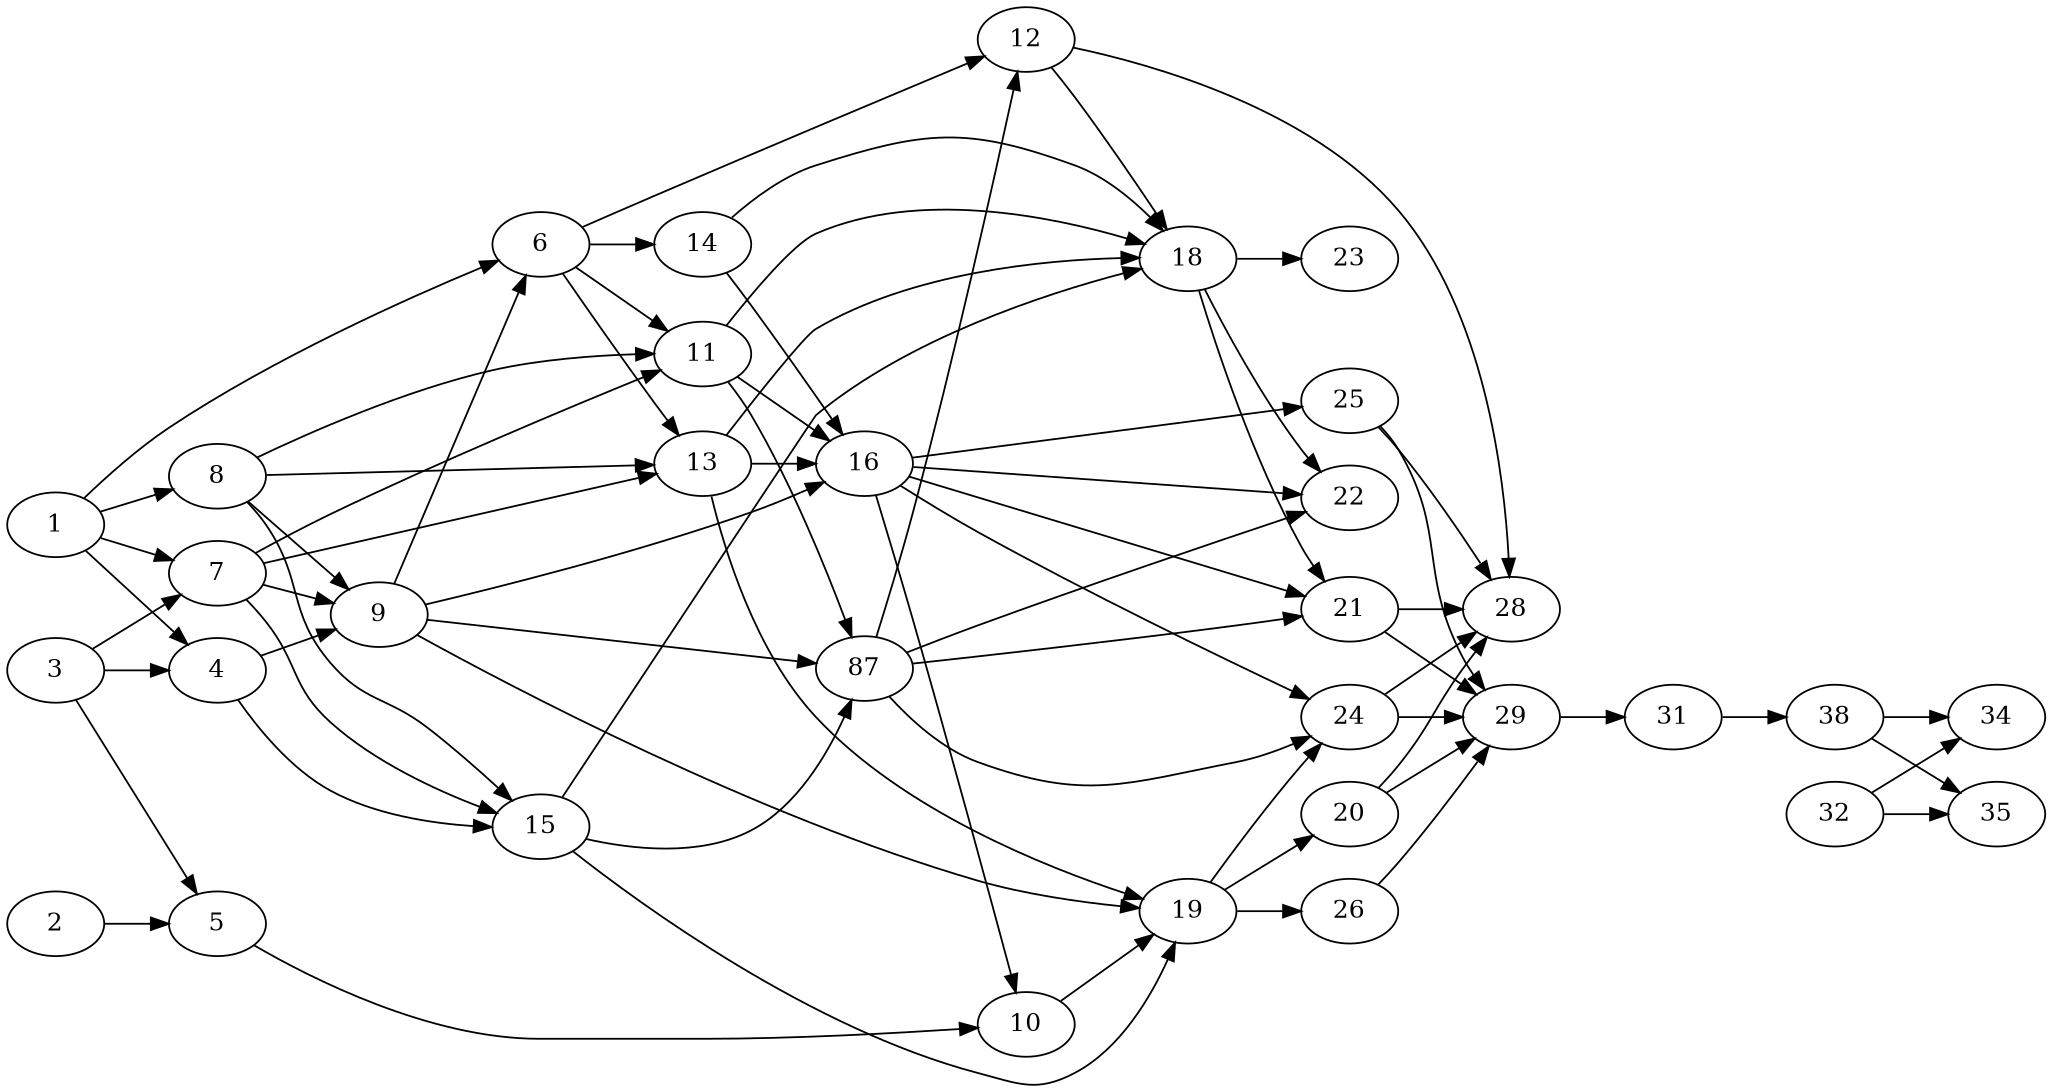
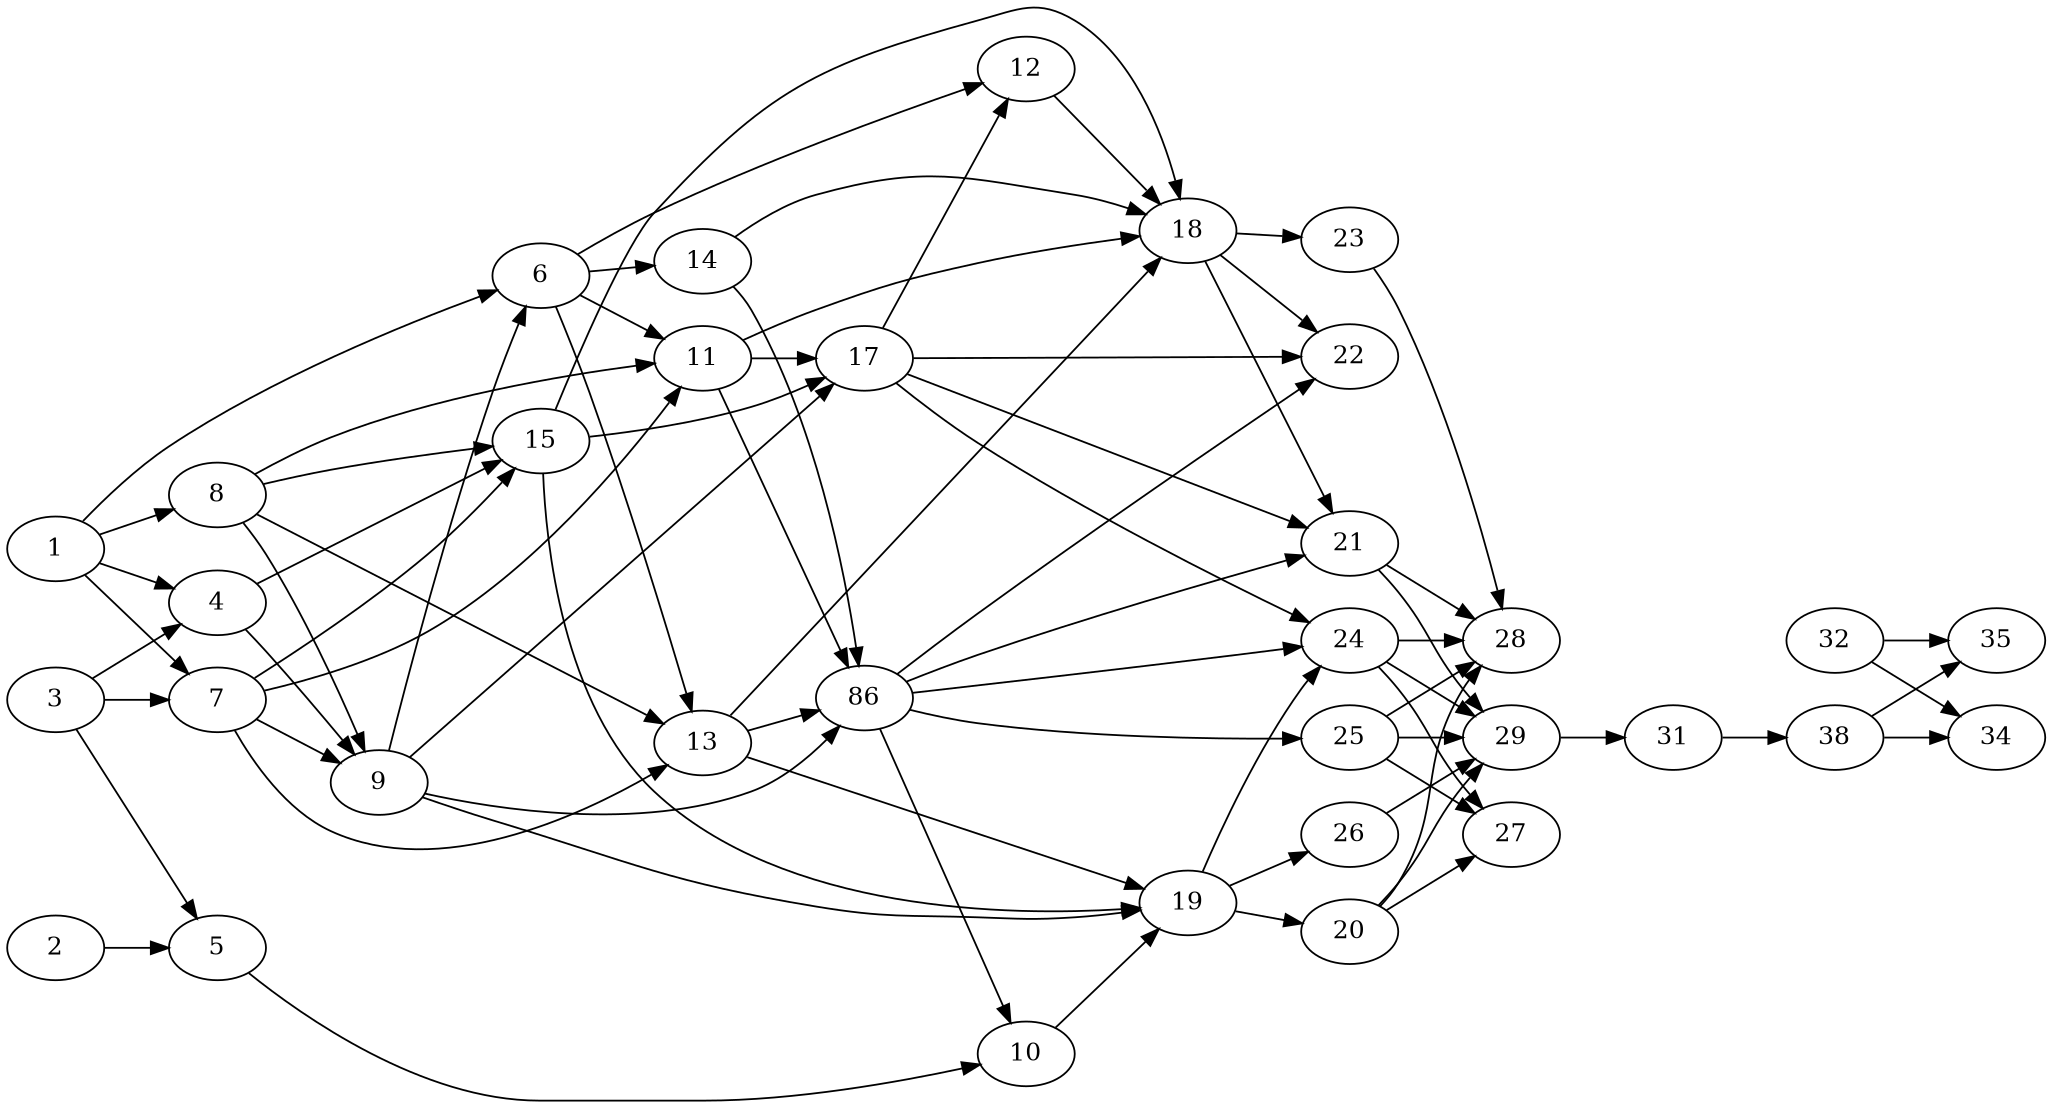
(1399, 211) -> (1447, 425)
(864, 464) -> (864, 698)
(864, 669) -> (864, 358)
none -> (1511, 835)
